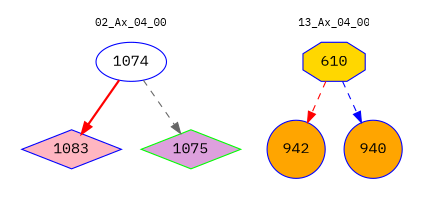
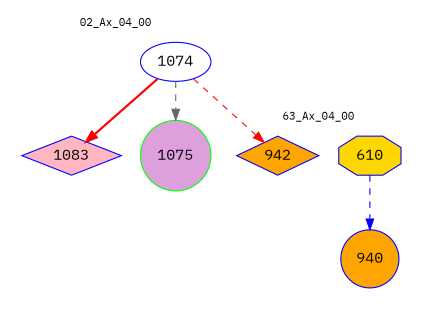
(335, 23) -> (319, 117)
(319, 97) -> (235, 117)
(191, 149) -> (176, 156)
(296, 149) -> (278, 156)
